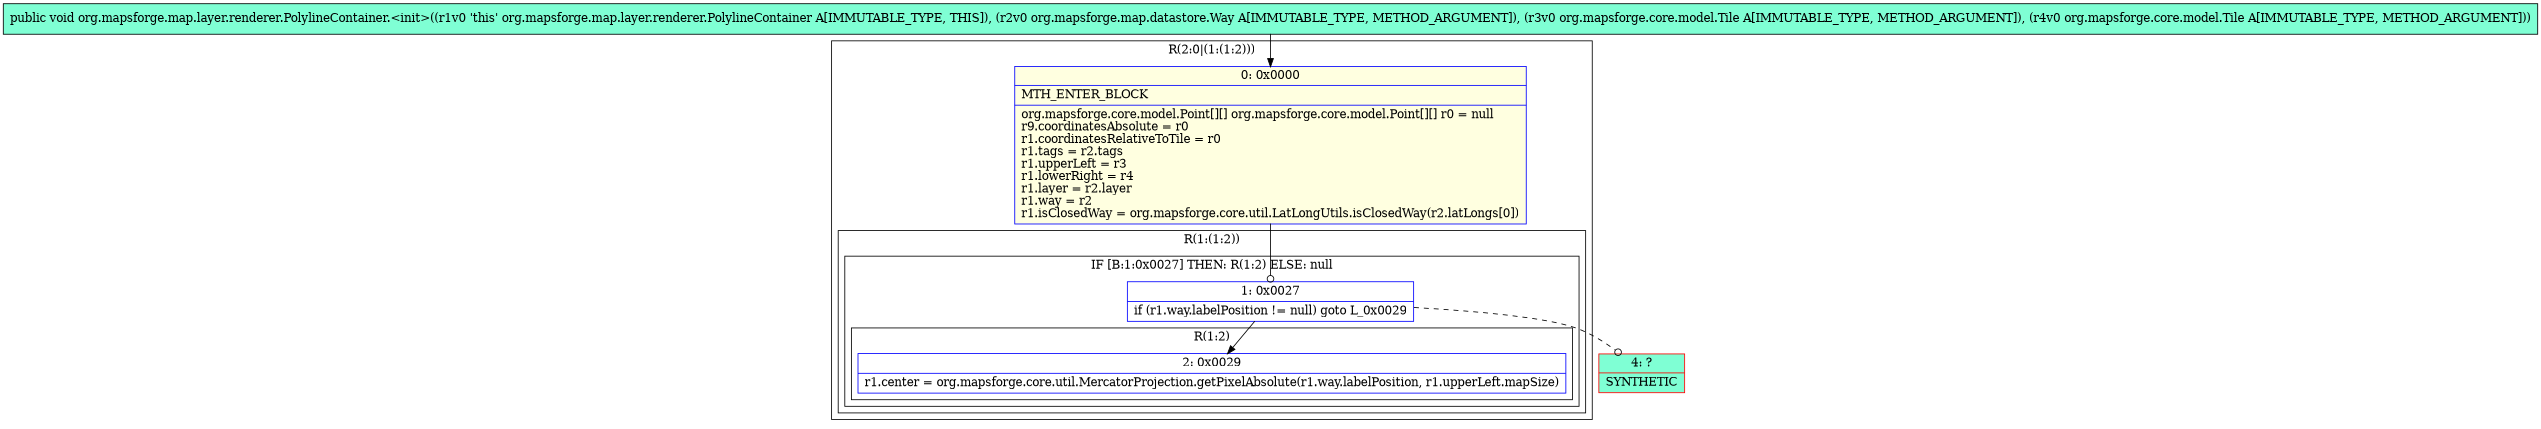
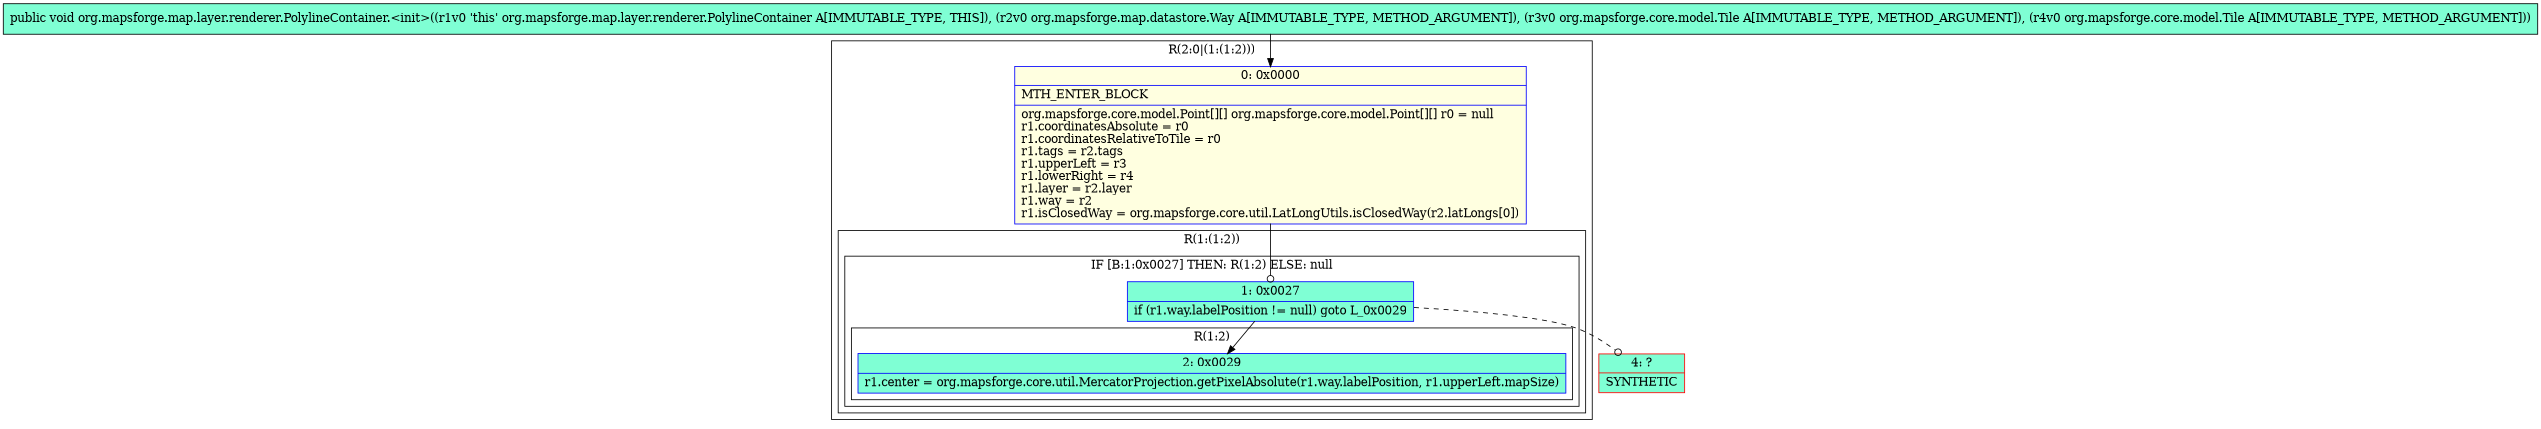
(1105, 127) -> (1105, 127)
(1270, 302) -> (1270, 302)
(1212, 373) -> (1212, 373)
